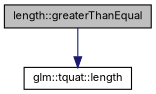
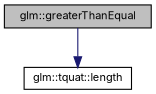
(78, 16) -> (78, 16)
